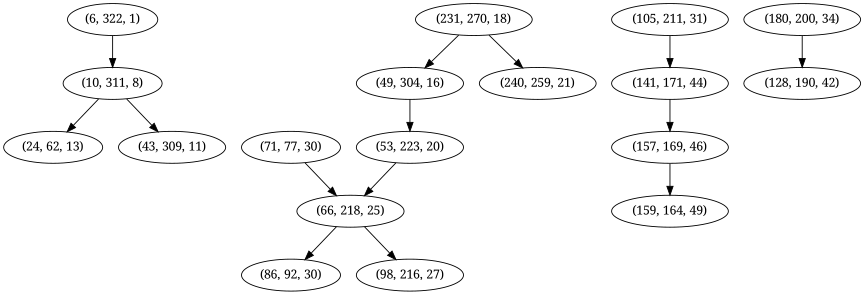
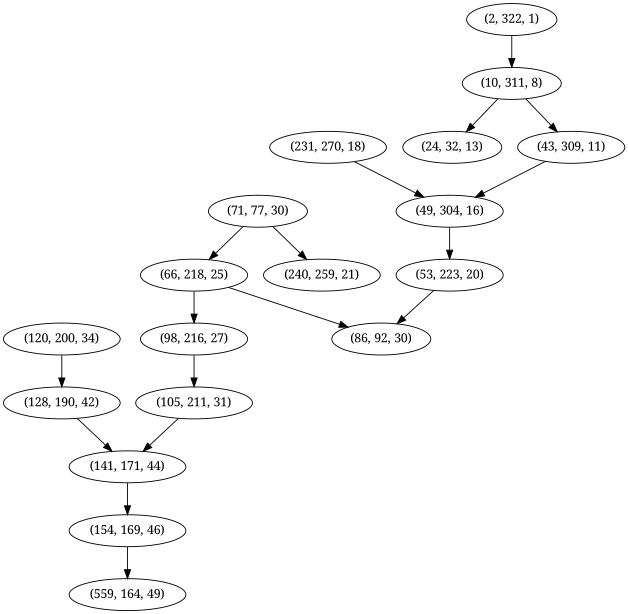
(113, 20) -> (512, 20)
(802, 20) -> (62, 339)
(503, 48) -> (286, 240)
(53, 147) -> (452, 147)
(670, 147) -> (127, 531)
(383, 176) -> (419, 304)
none -> (514, 177)
(670, 211) -> (127, 595)
none -> (194, 367)
none -> (91, 432)
